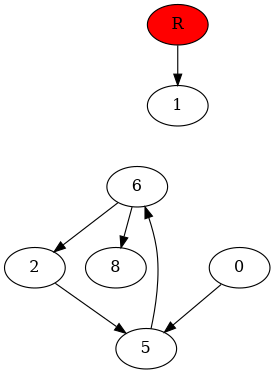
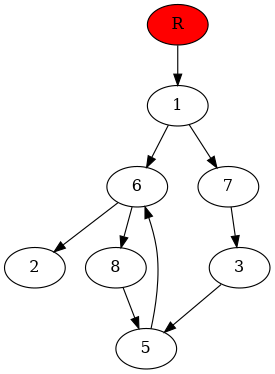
none -> (160, 141)
none -> (228, 187)
(240, 268) -> (240, 268)
(86, 305) -> (129, 303)
